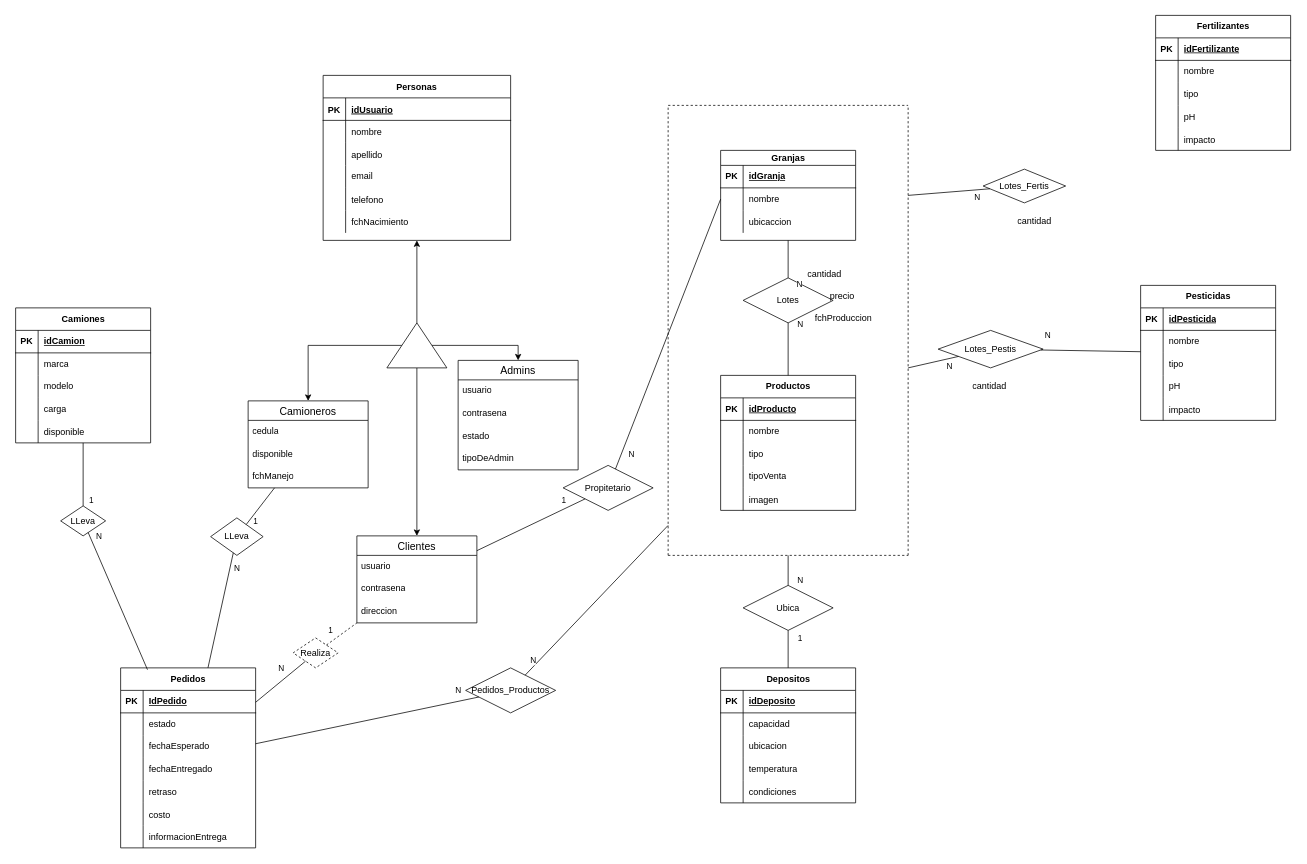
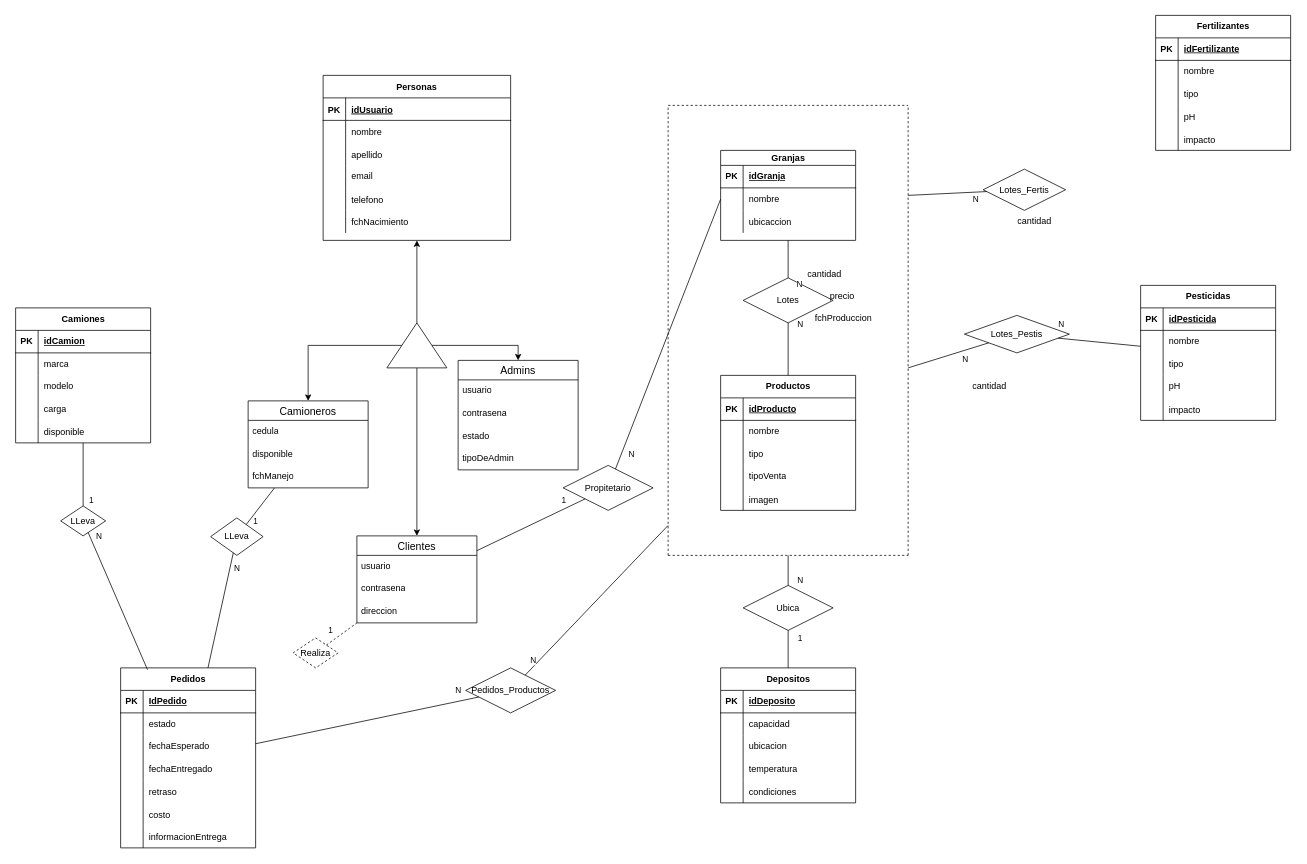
(1024, 186) -> (1024, 190)
(990, 349) -> (1017, 334)
(281, 681) -> none
